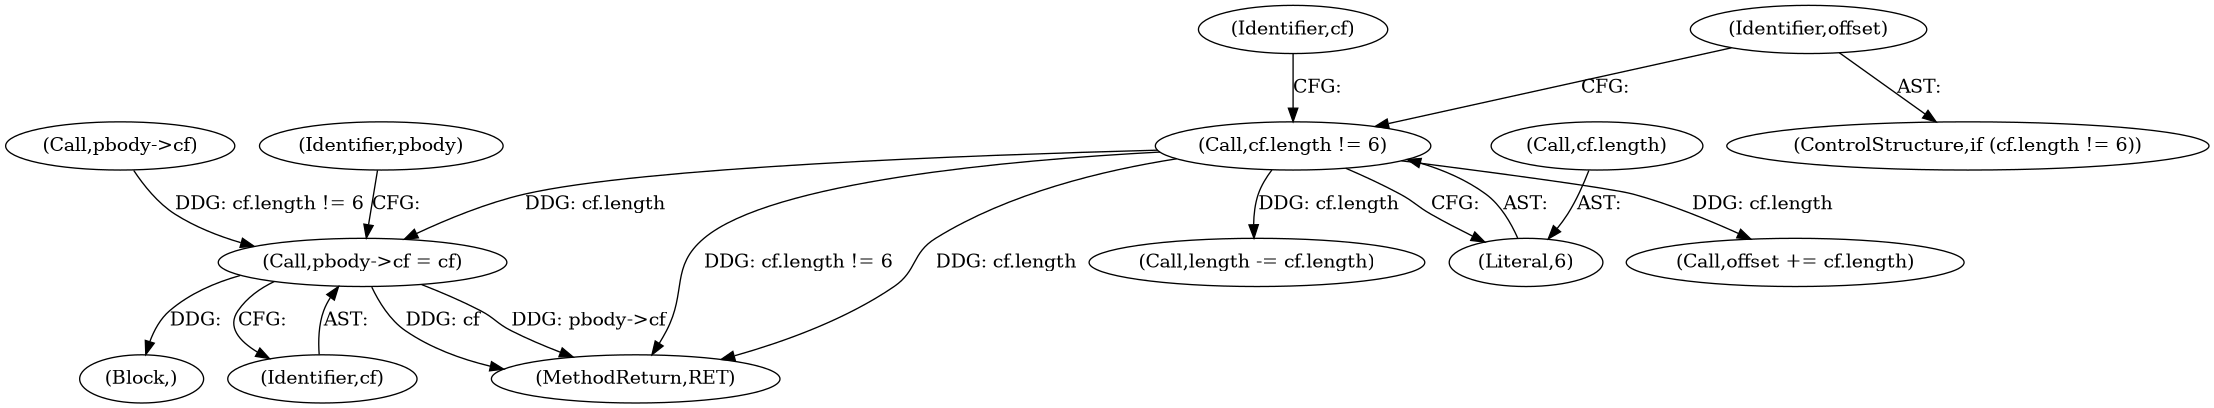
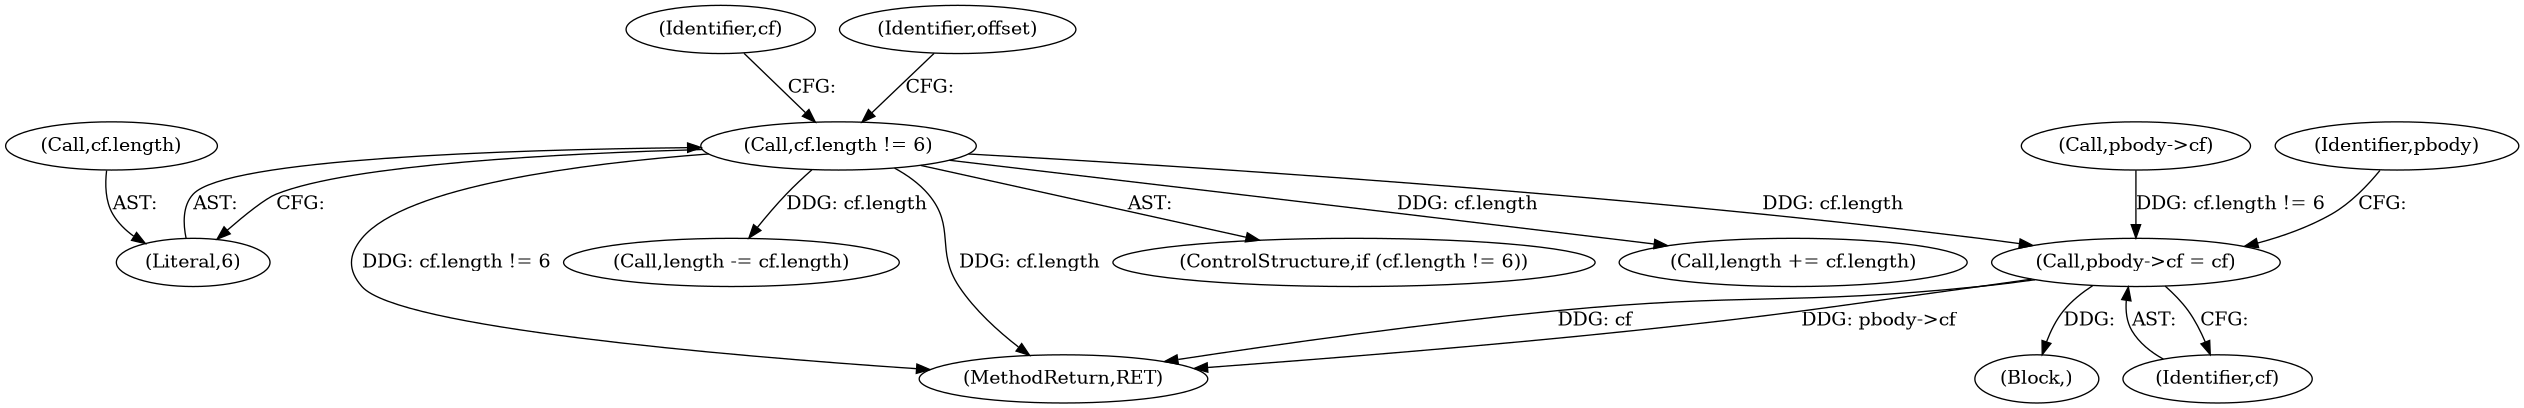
(1882, 83) -> (1083, 201)
(1795, 262) -> (1793, 262)
